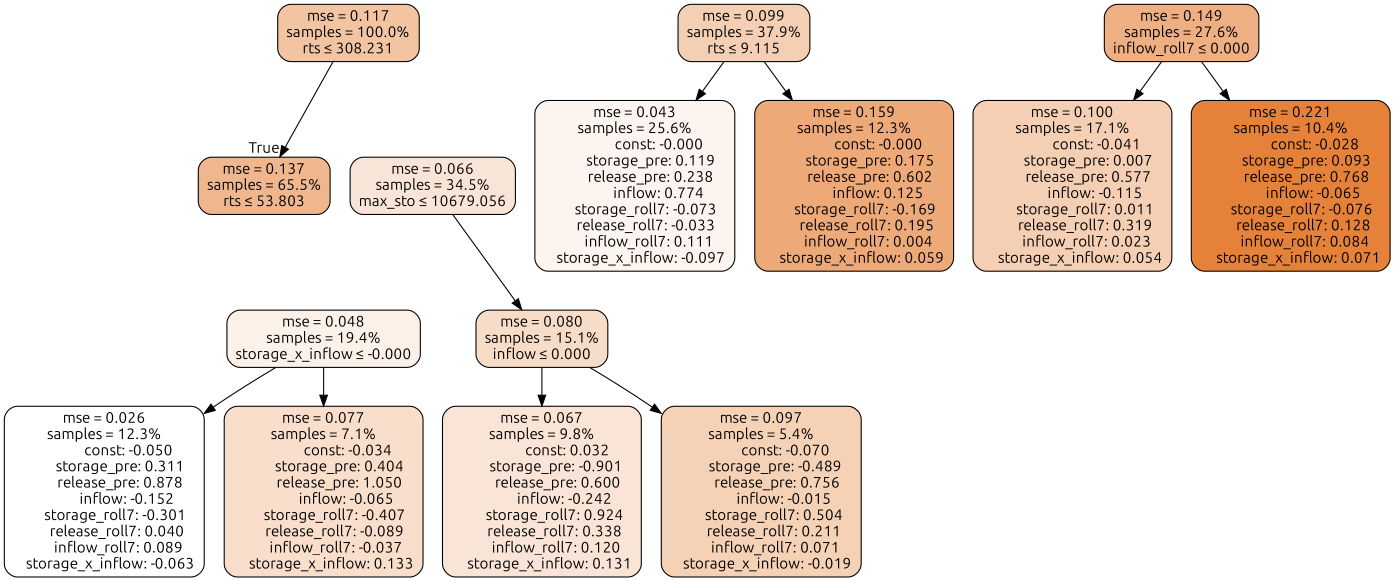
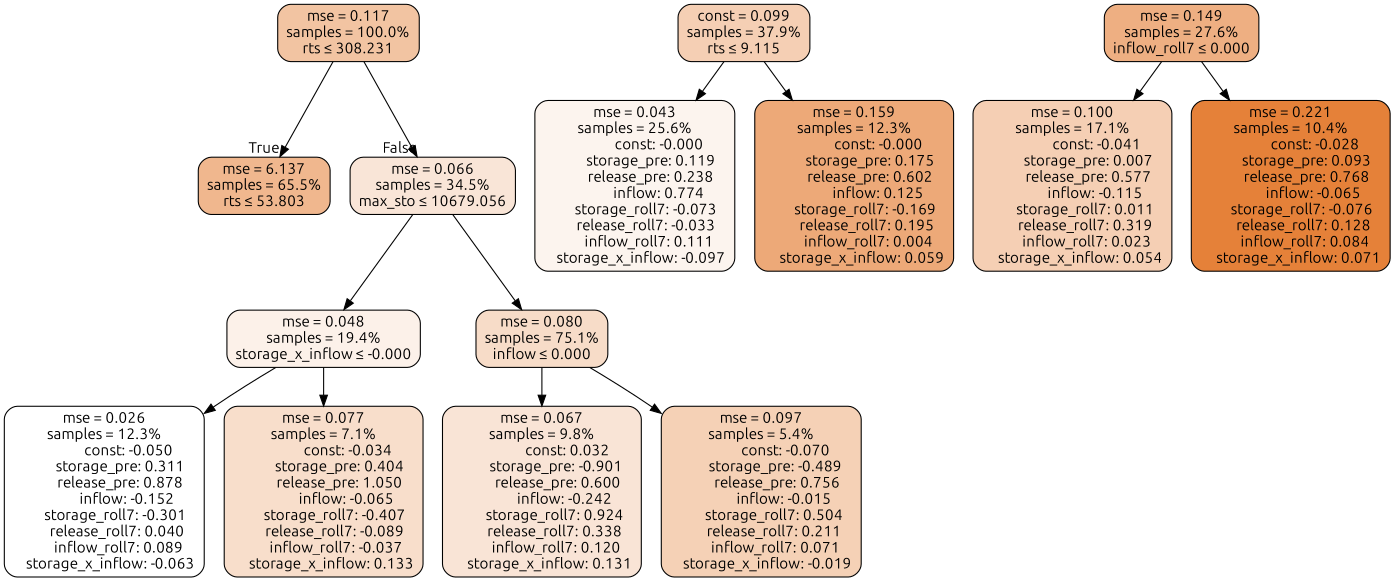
(744, 33) -> (744, 33)
none -> (388, 104)
(264, 186) -> (264, 186)
none -> (382, 258)
(542, 339) -> (542, 339)
